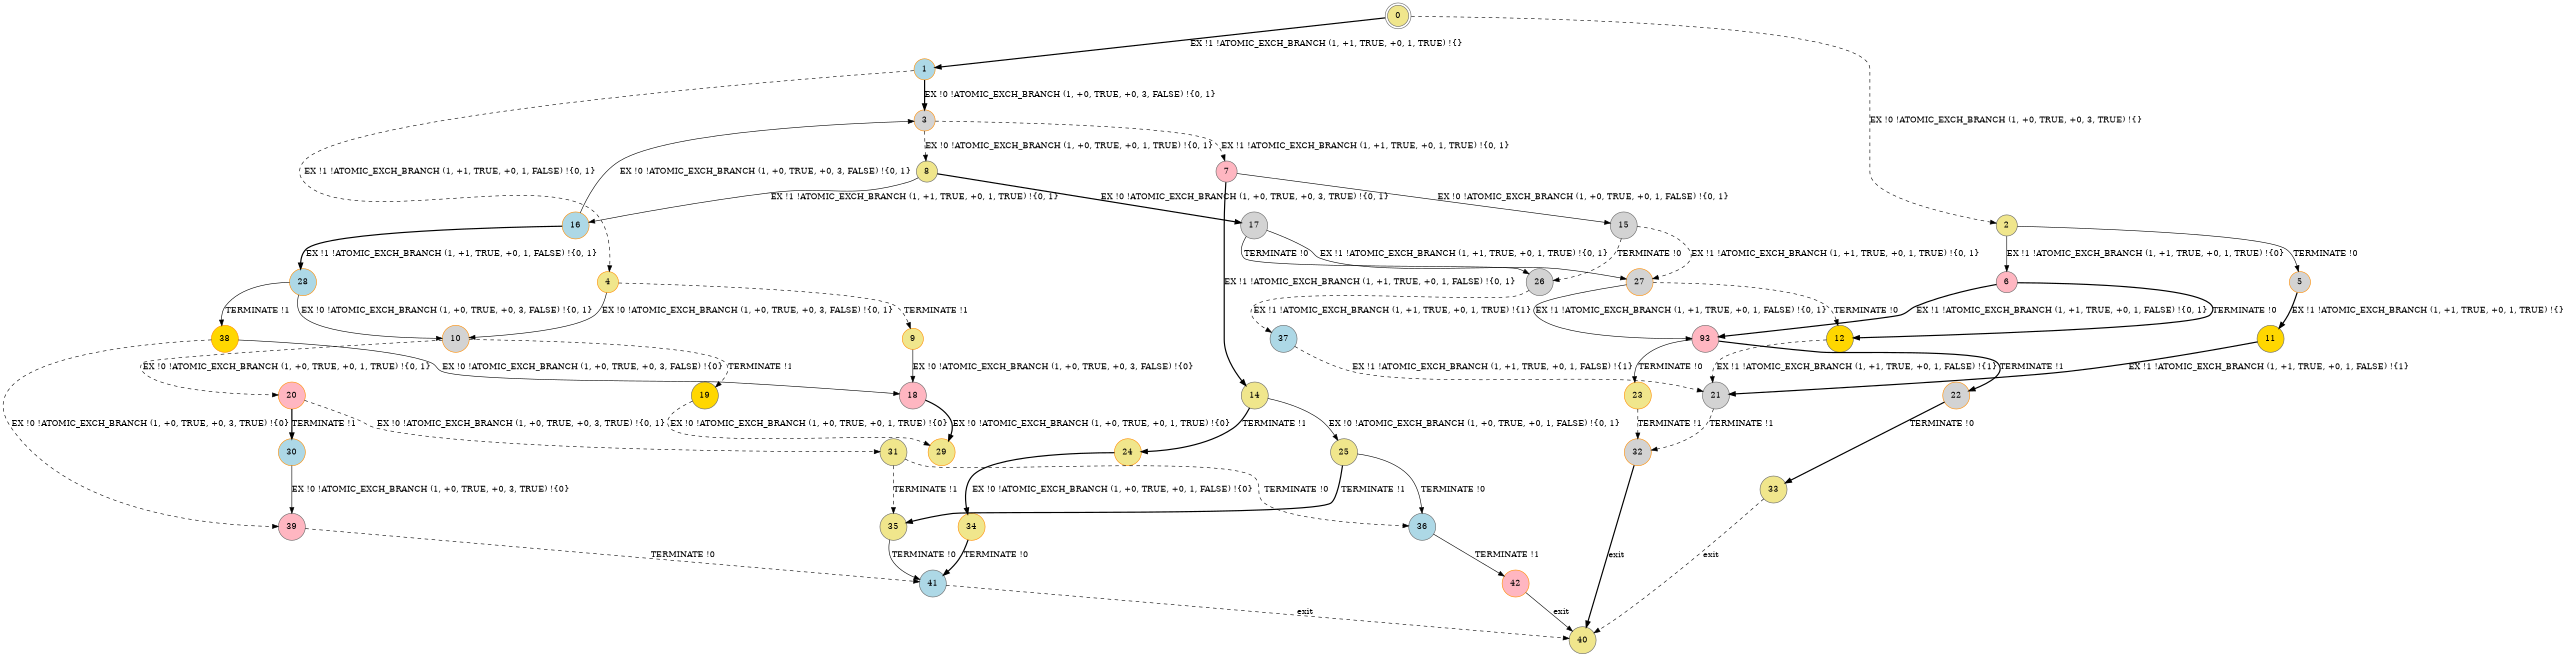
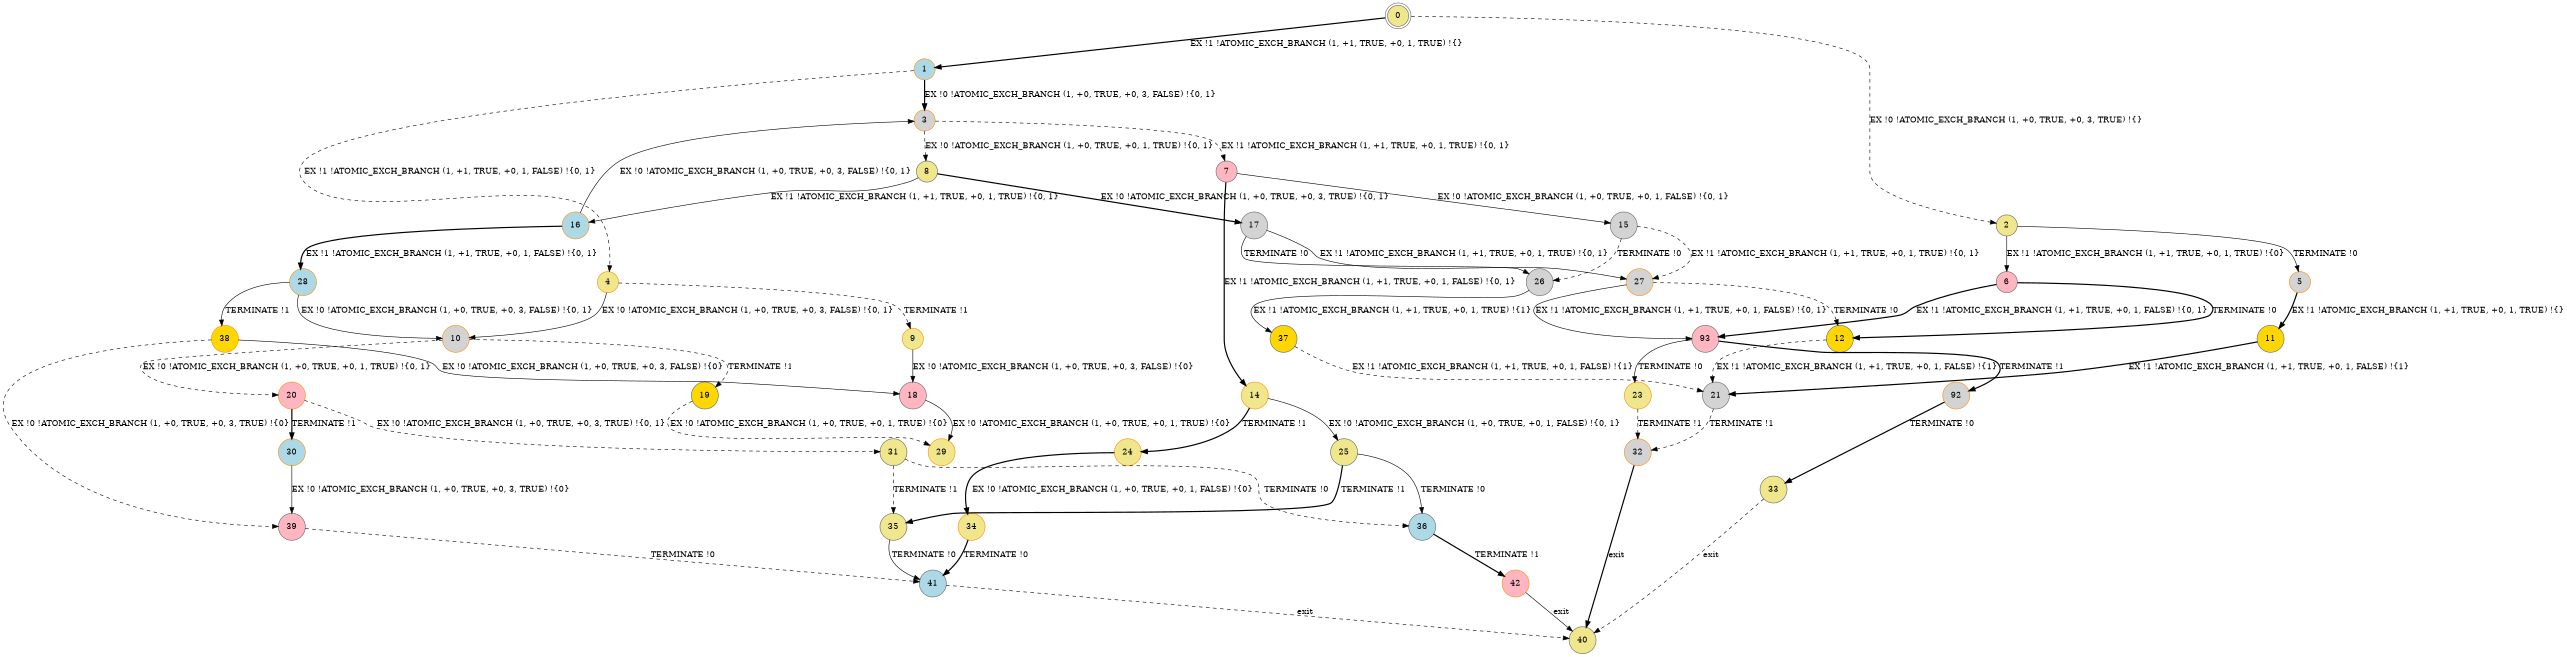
(1376, 296) -> (1376, 296)
(1284, 339) -> (1284, 339)
(1255, 396) -> (1255, 396)
(1956, 396) -> (1956, 396)
(946, 413) -> (946, 413)
(1466, 554) -> (1466, 554)
